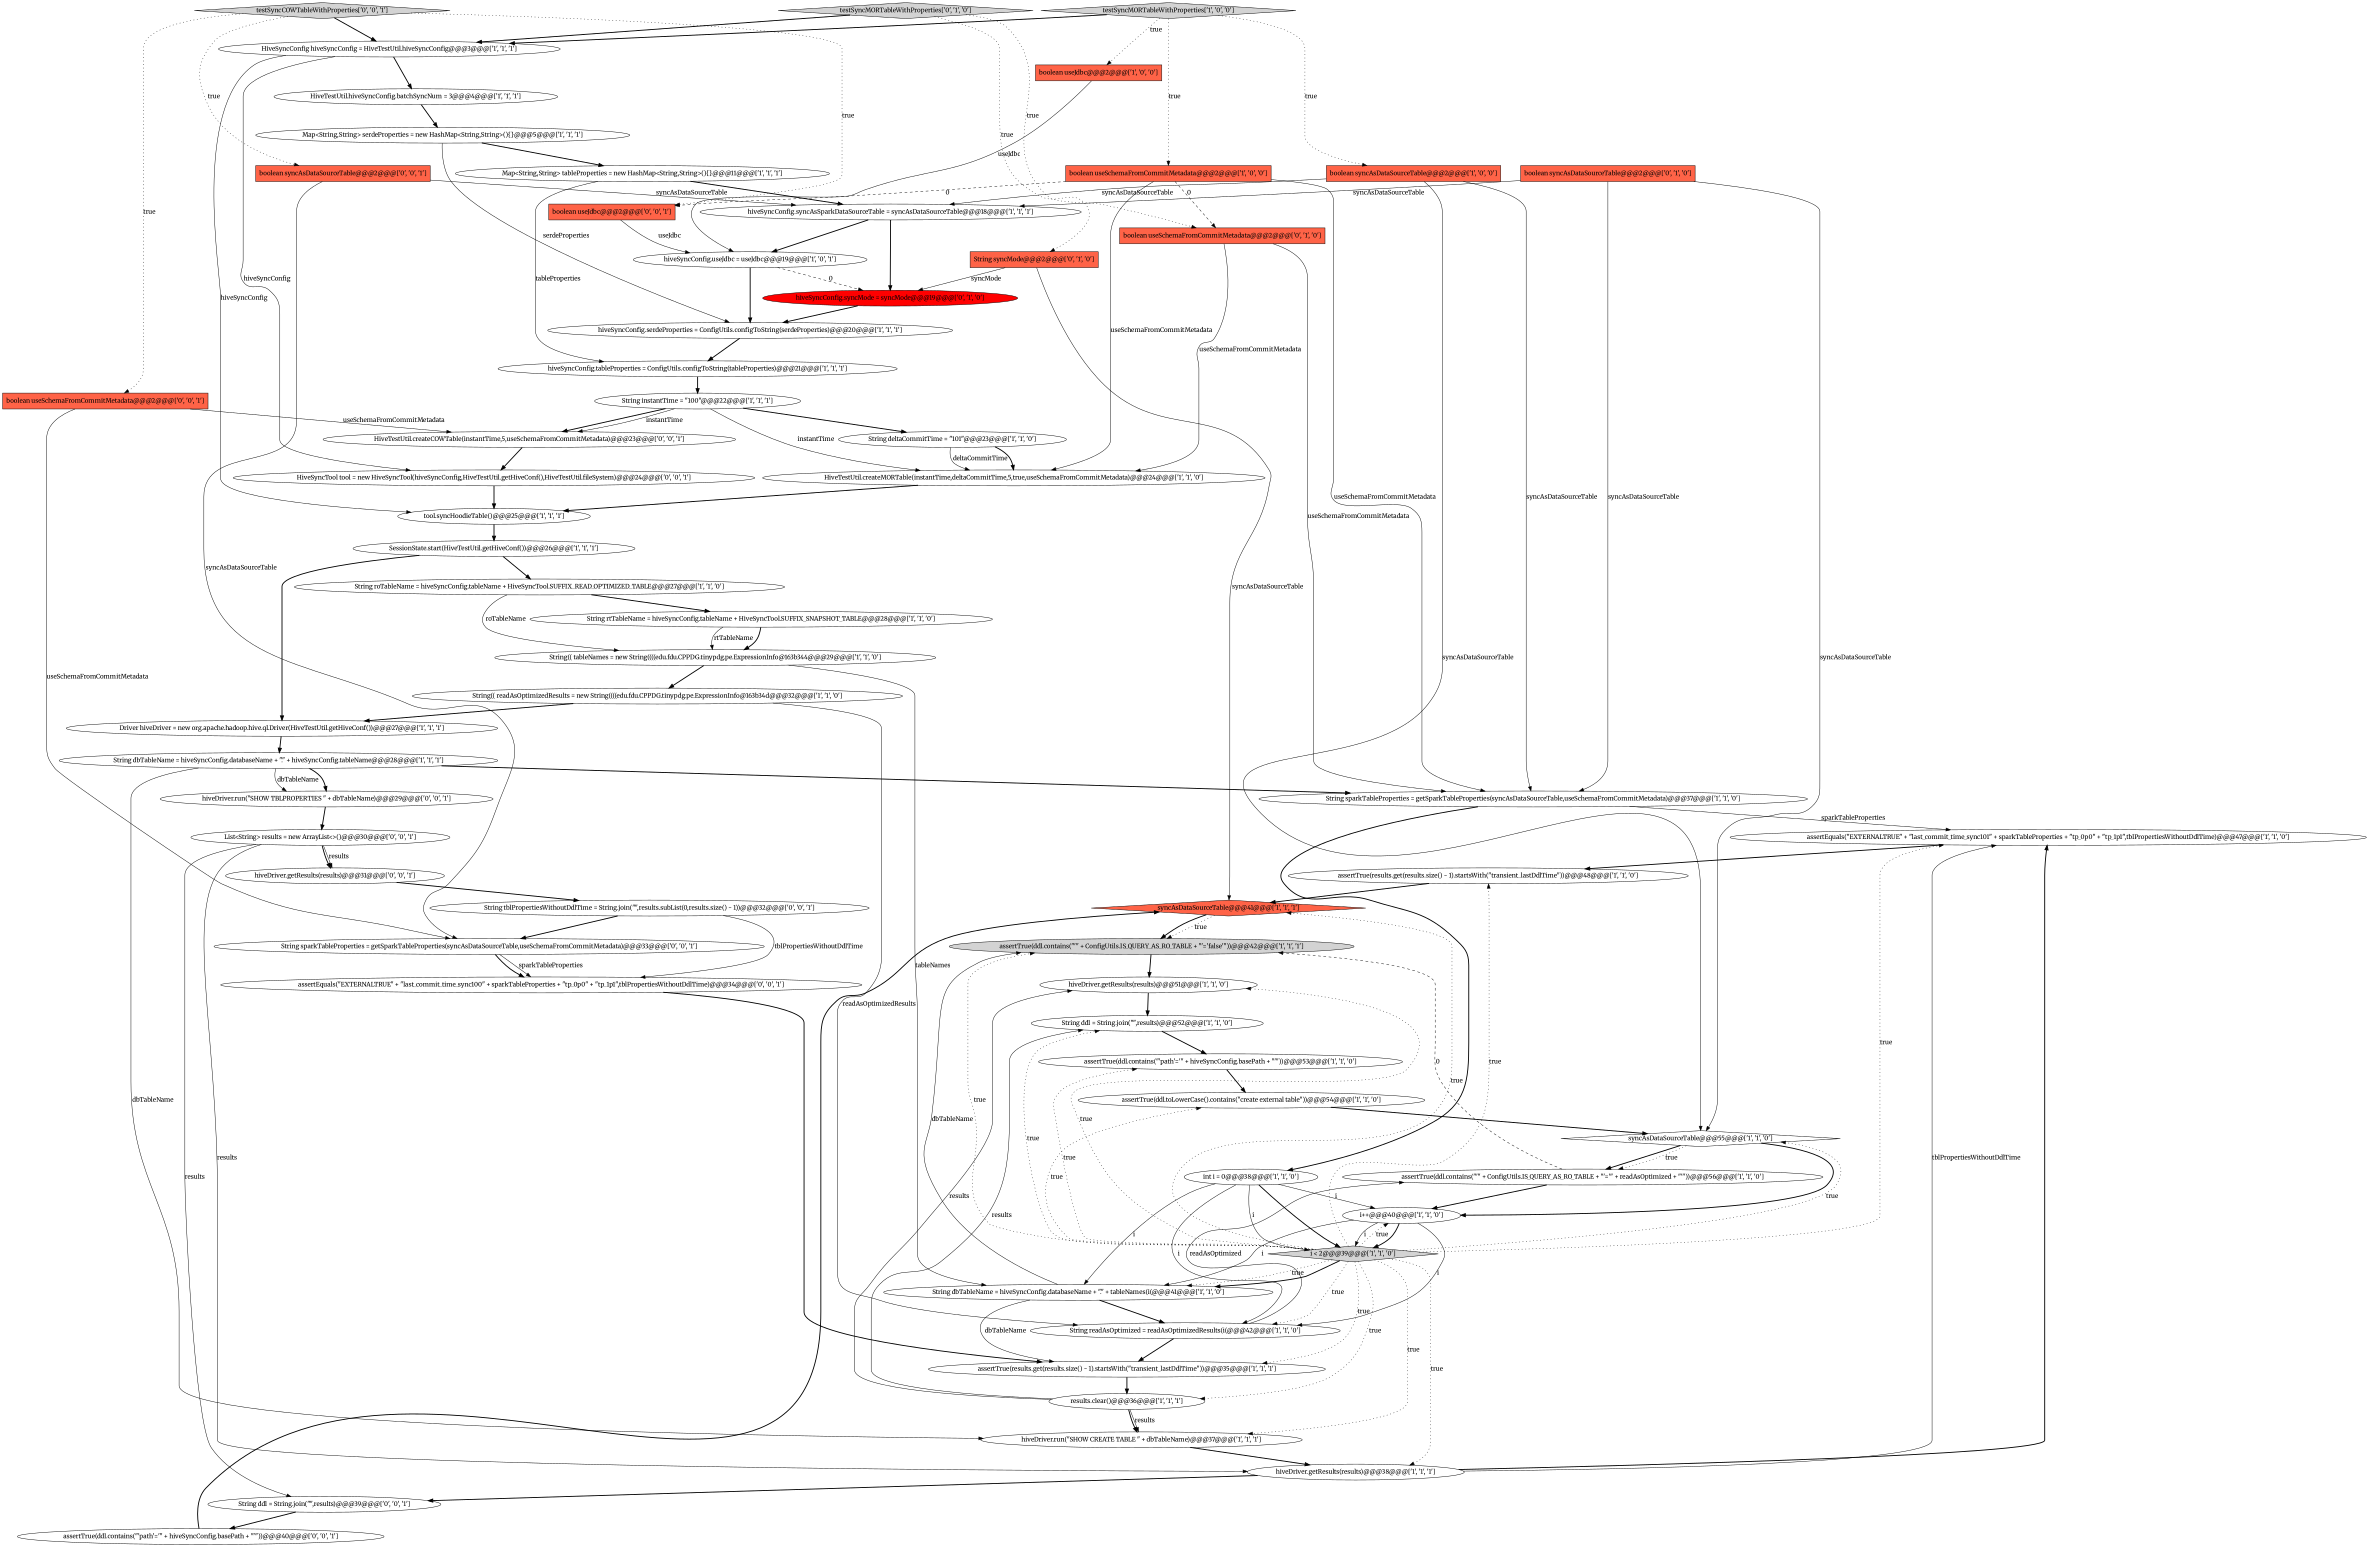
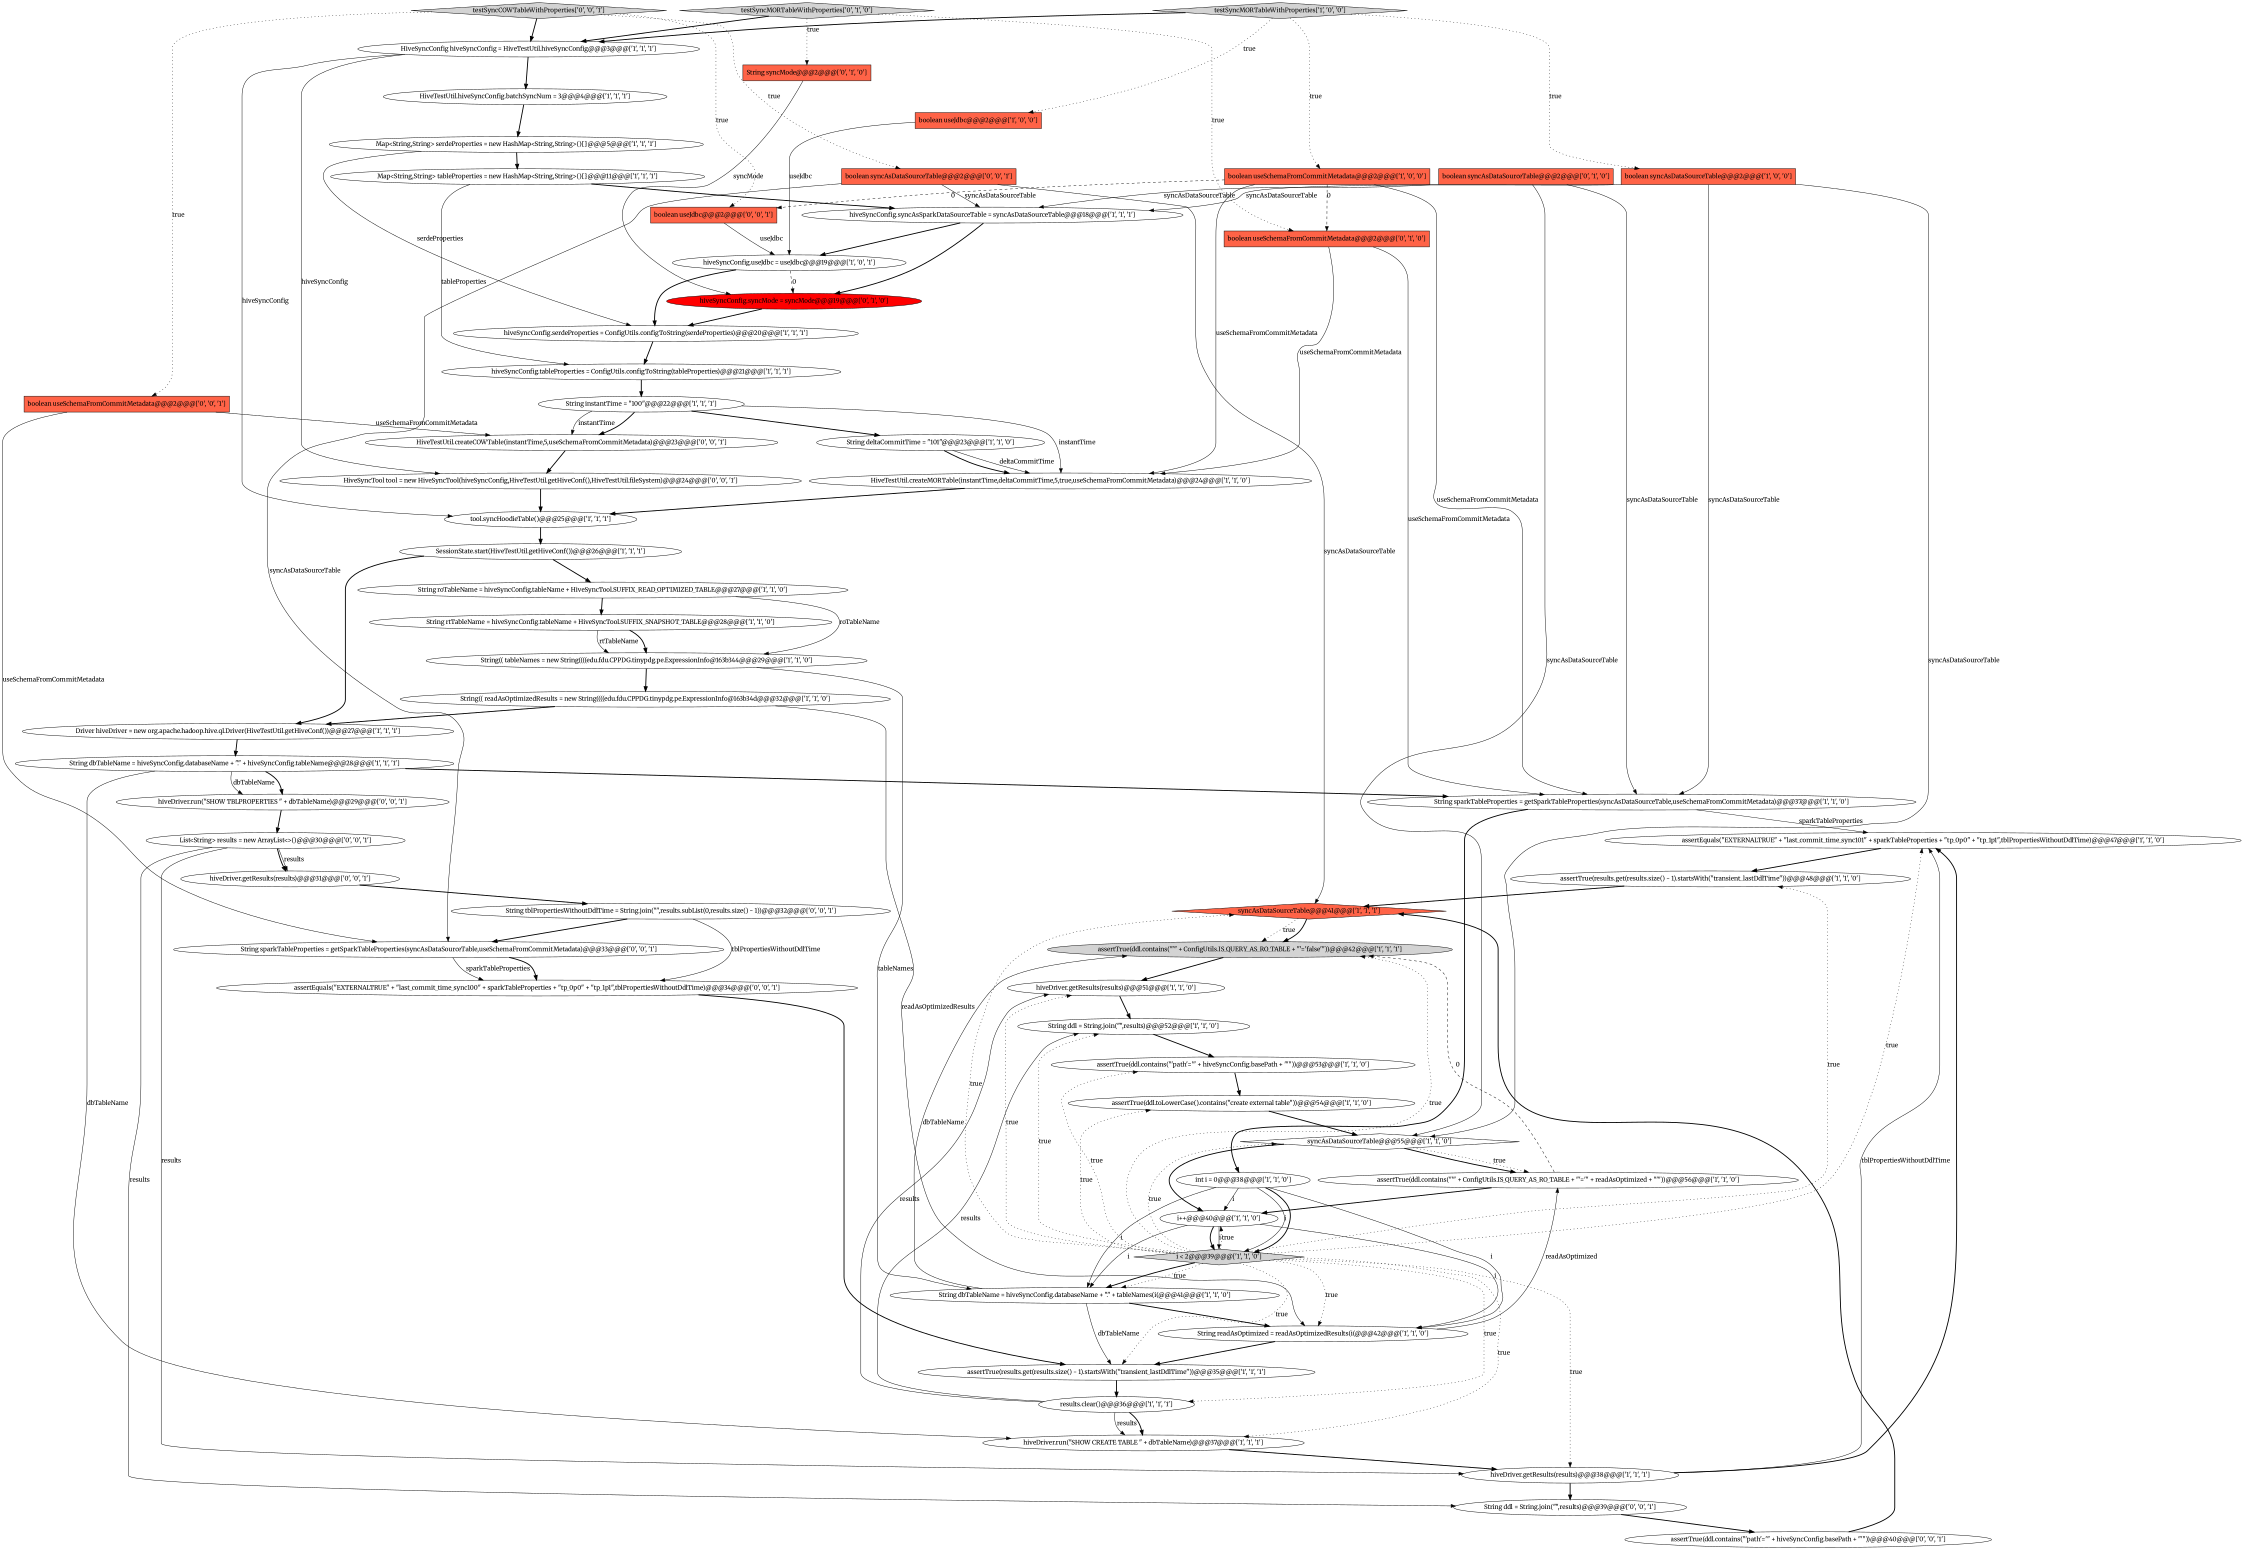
(1258, 521) -> (1290, 442)
